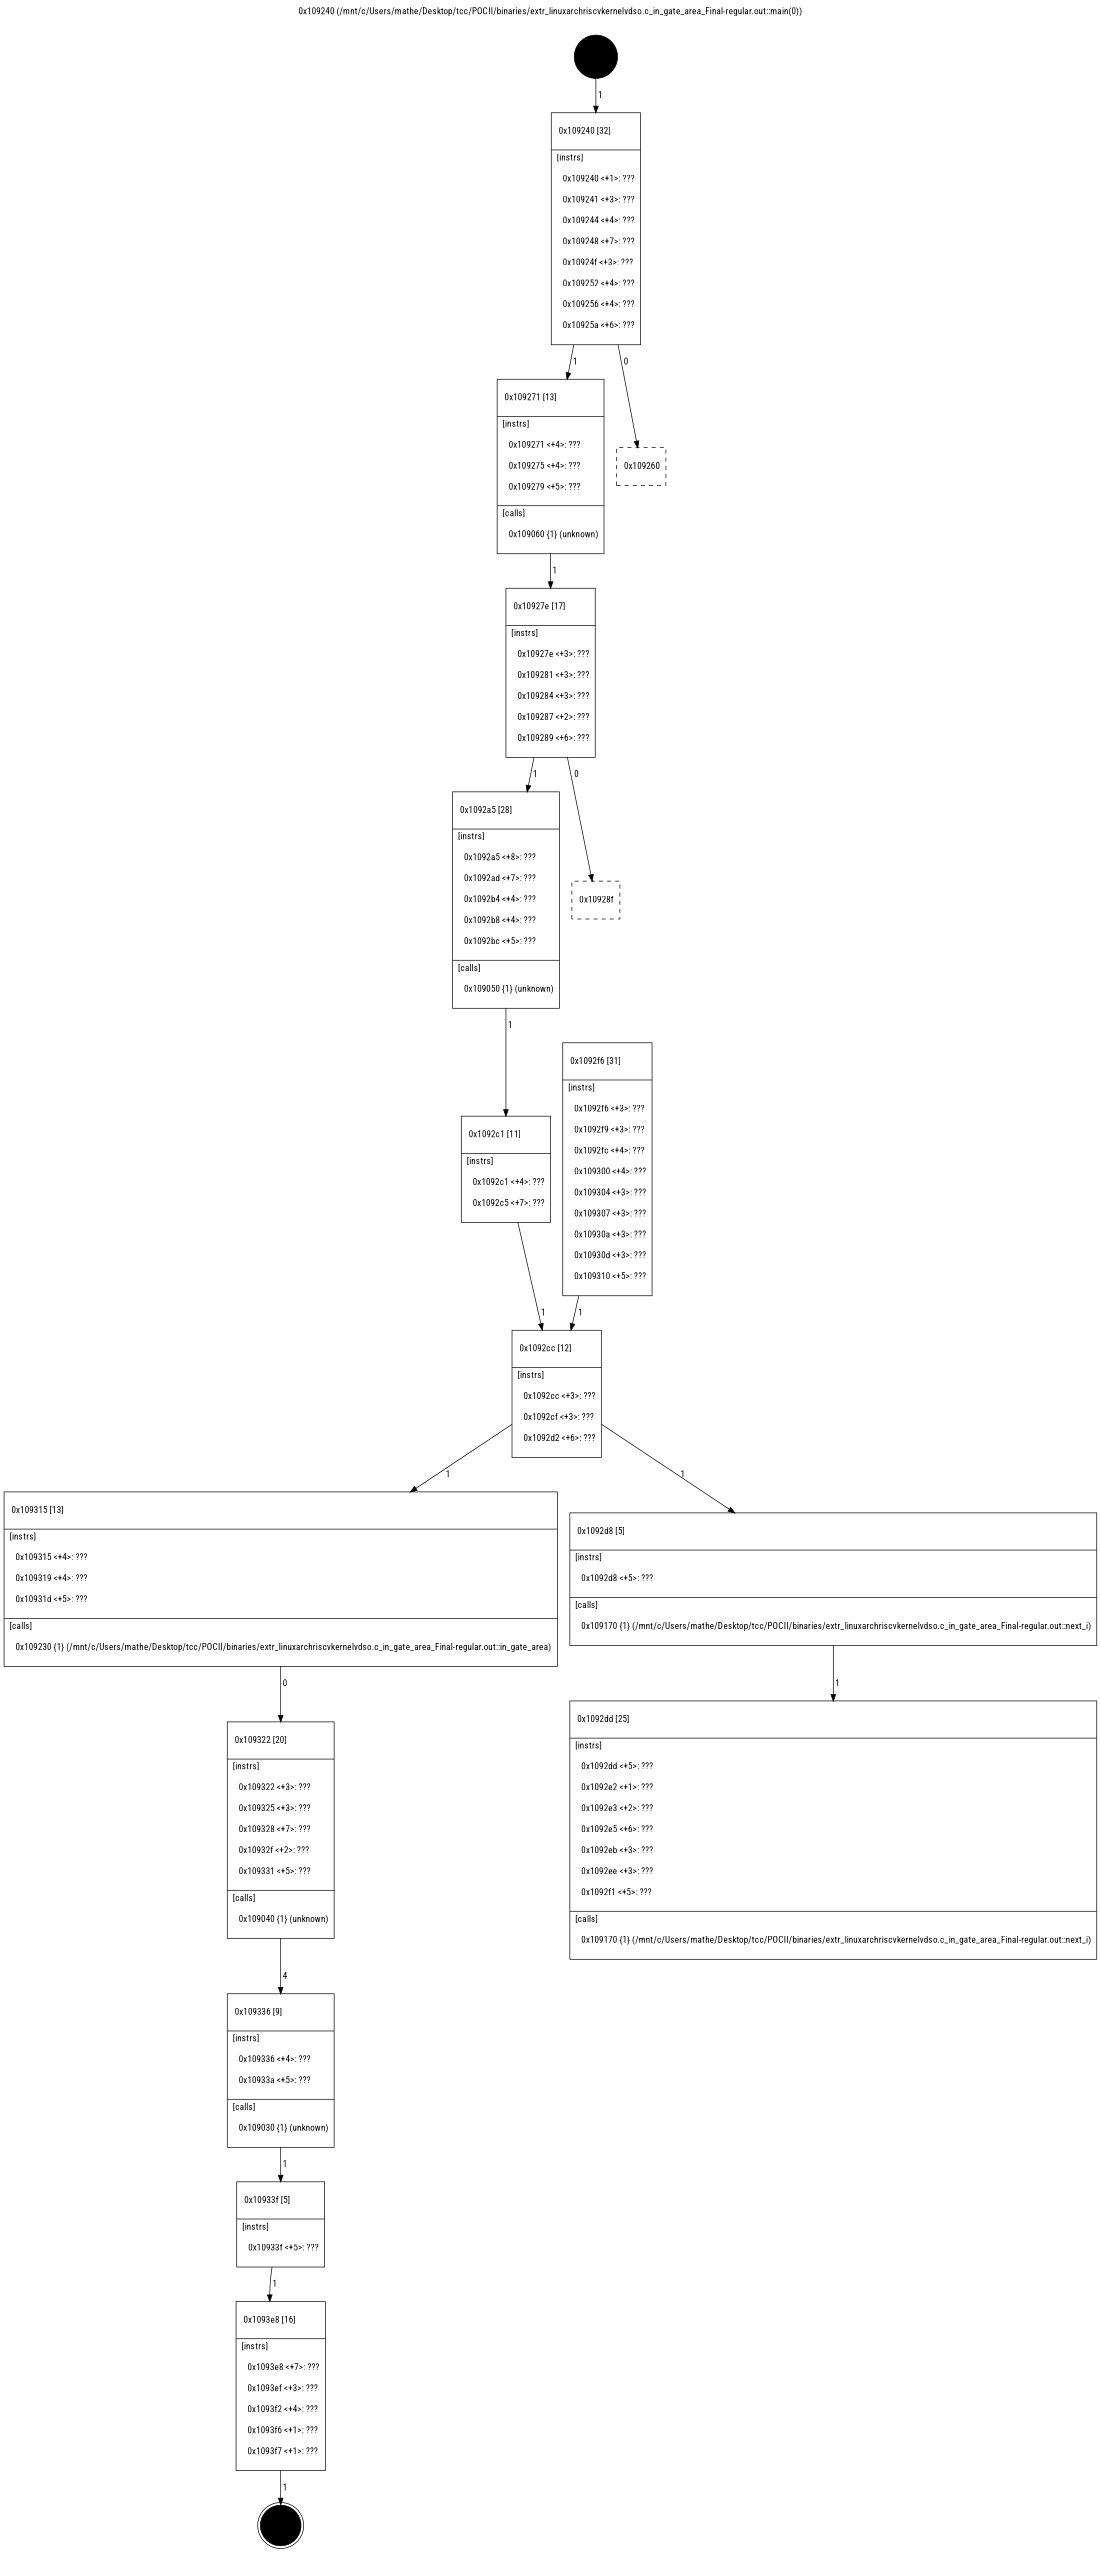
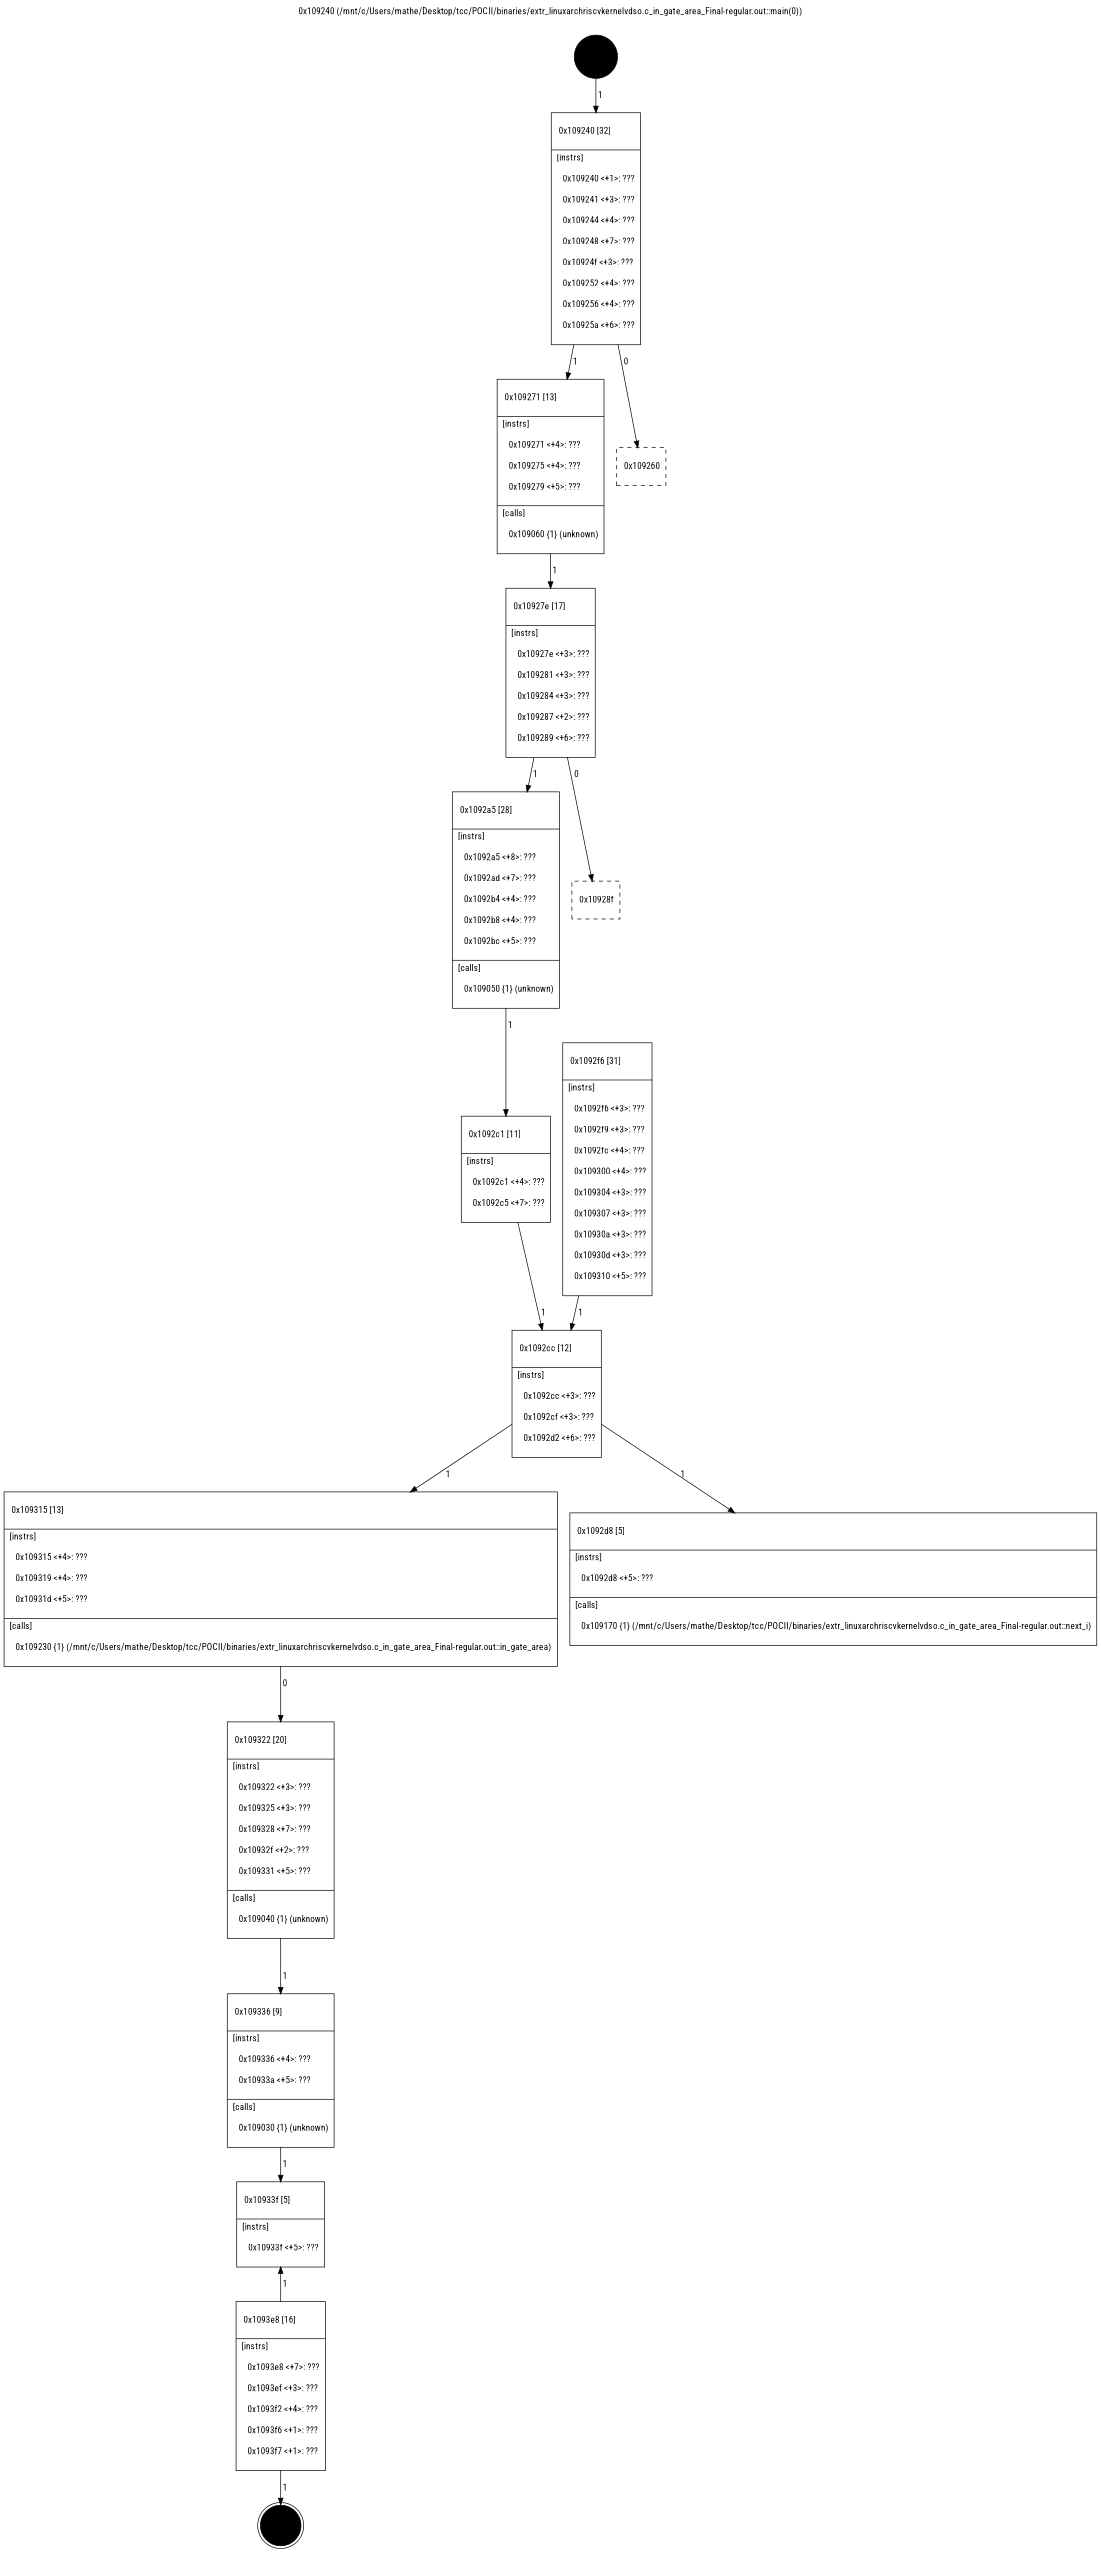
(833, 1830) -> none
(284, 1976) -> (284, 1976)
(270, 2281) -> (281, 2288)
